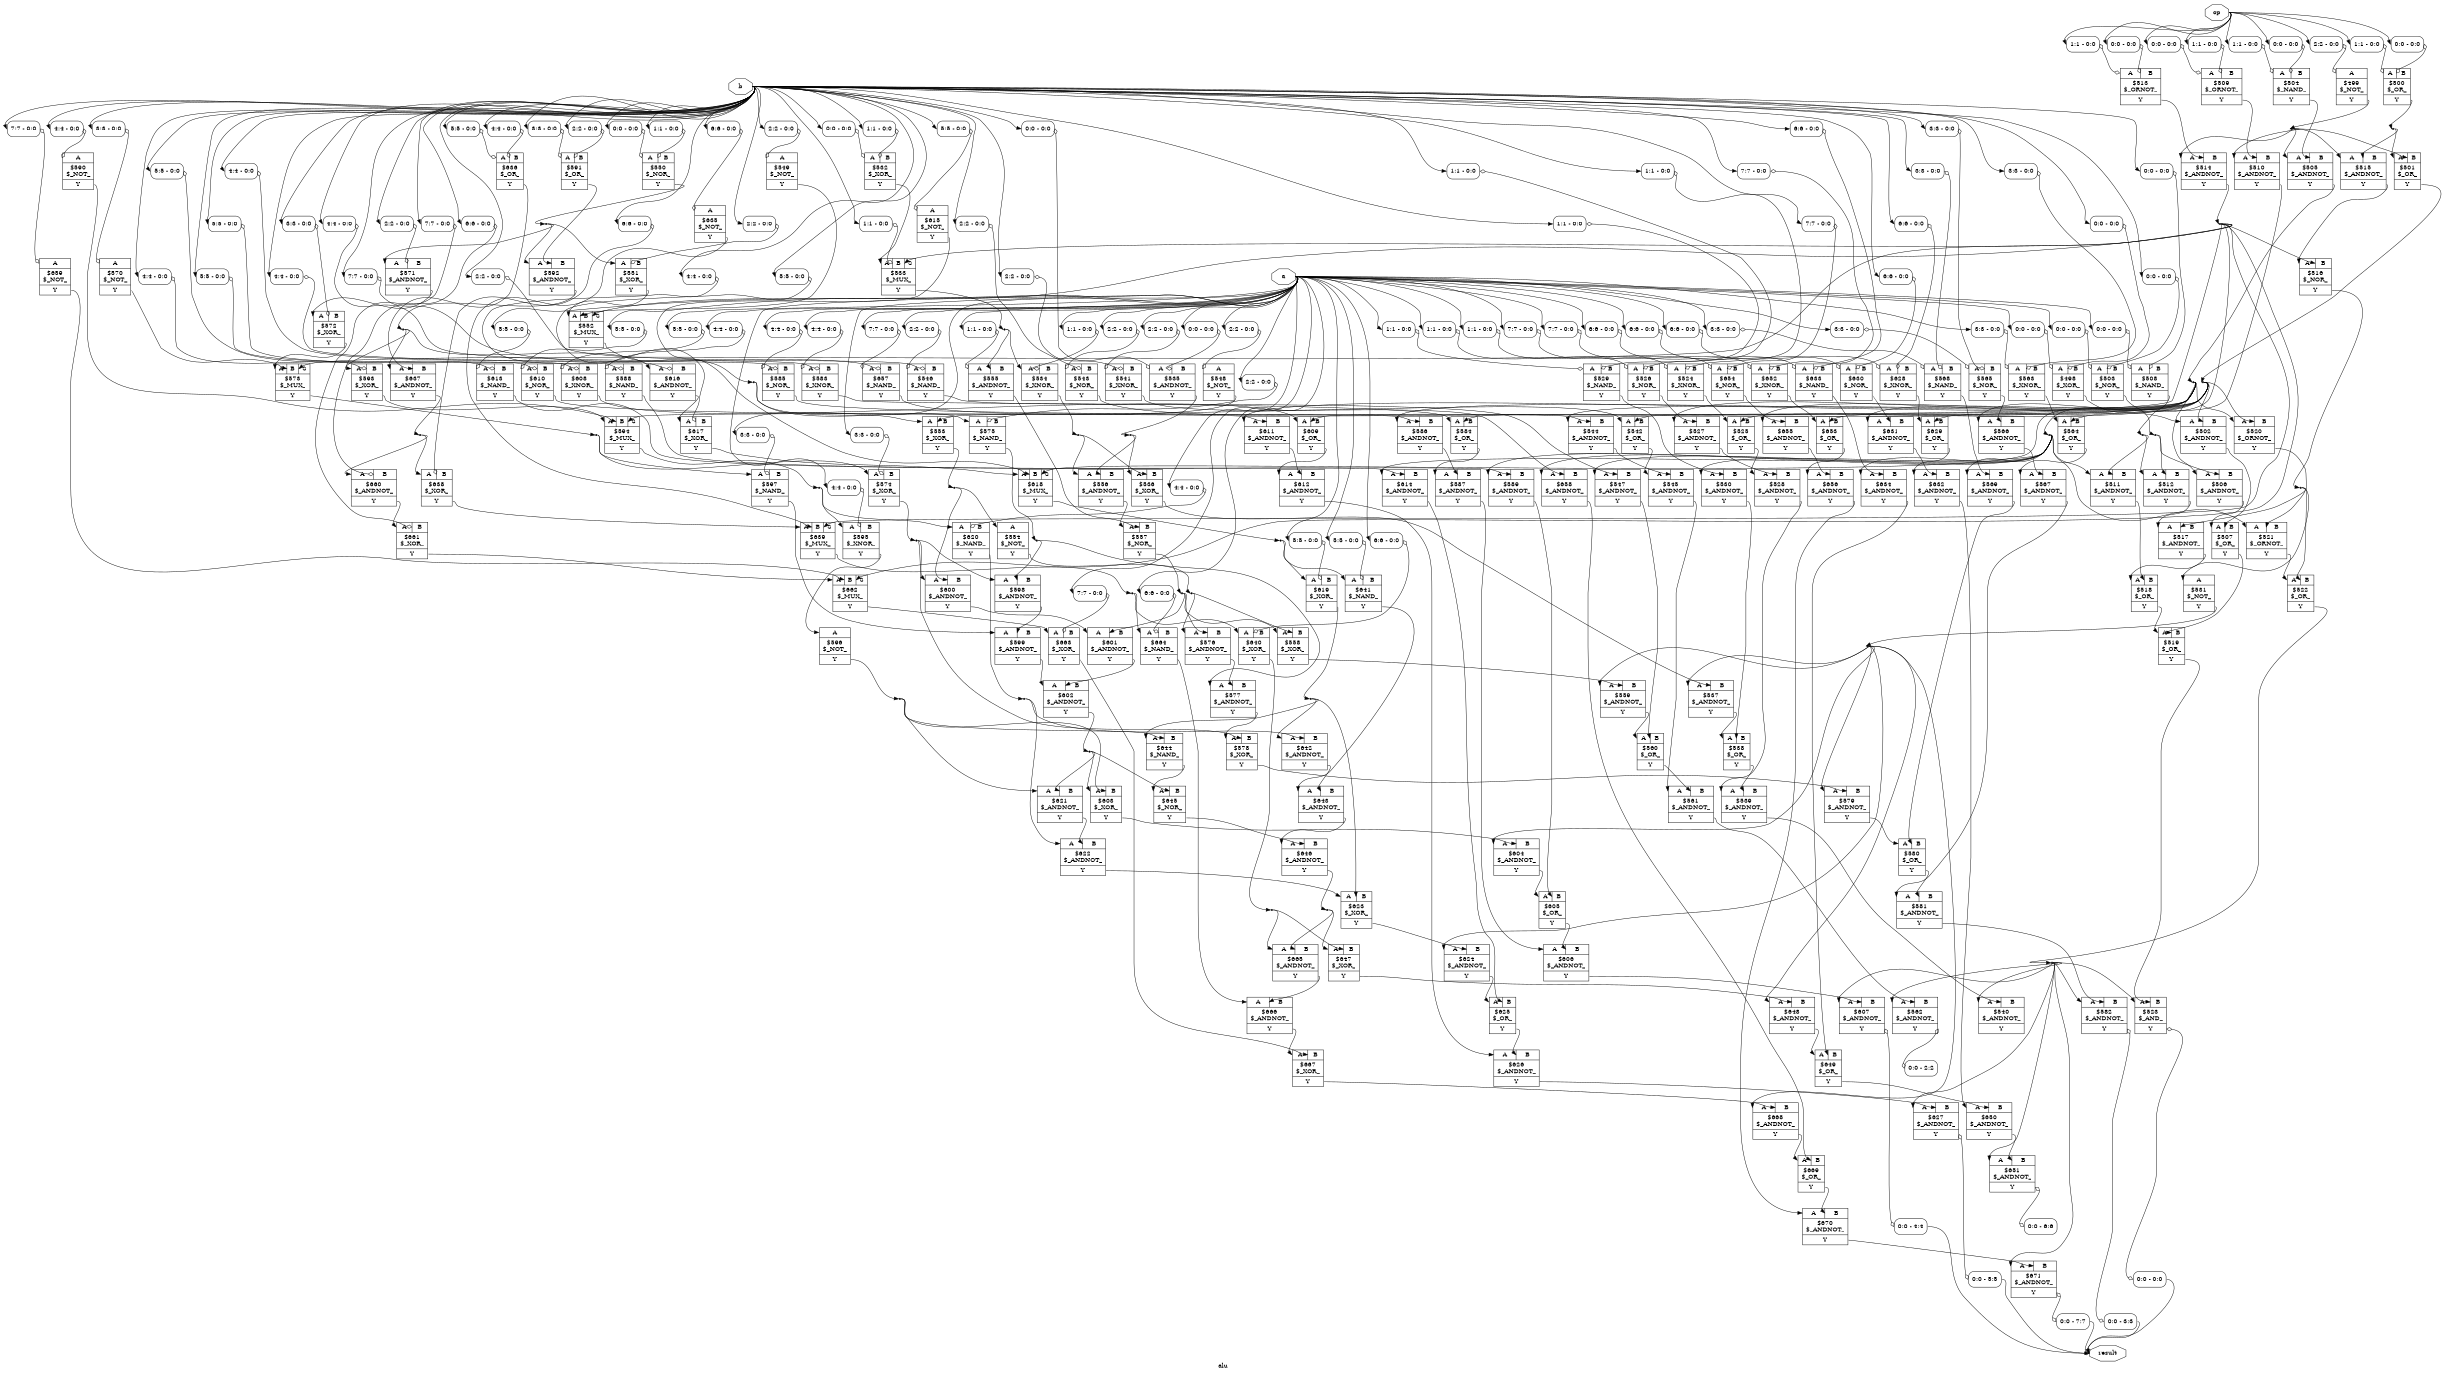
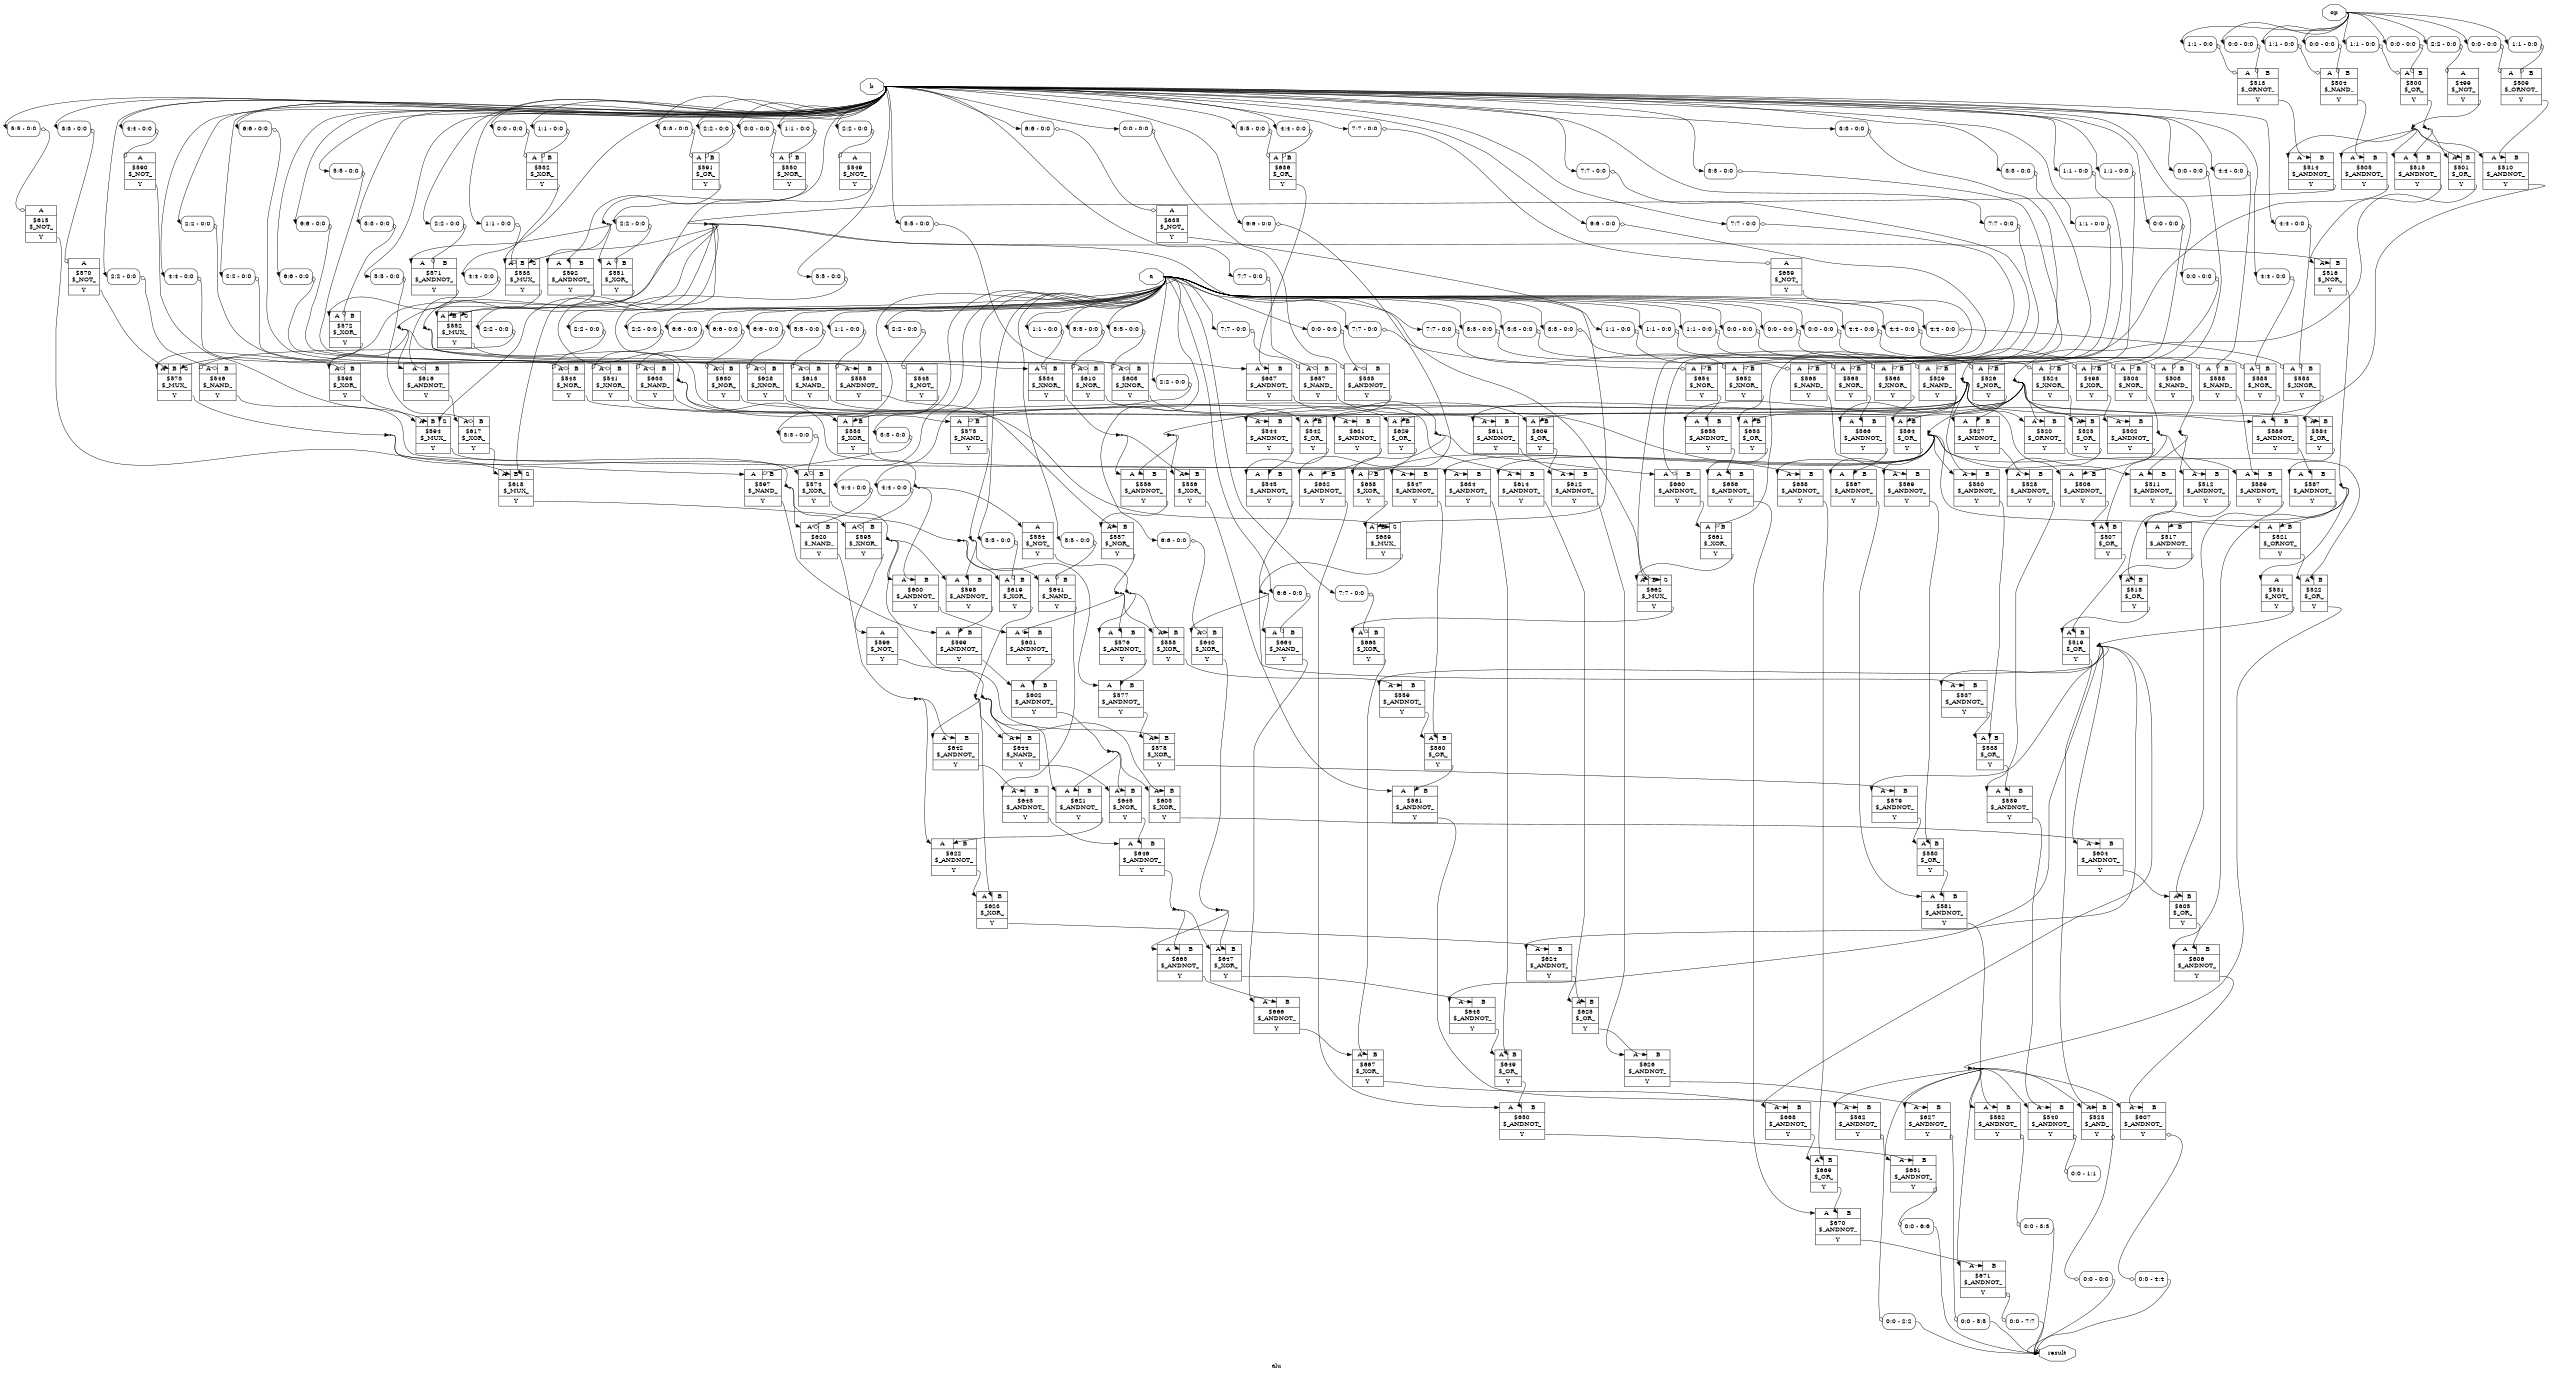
none -> (2084, 1174)
(1982, 1316) -> (2109, 1320)
none -> (1947, 1321)
none -> (1972, 1348)
